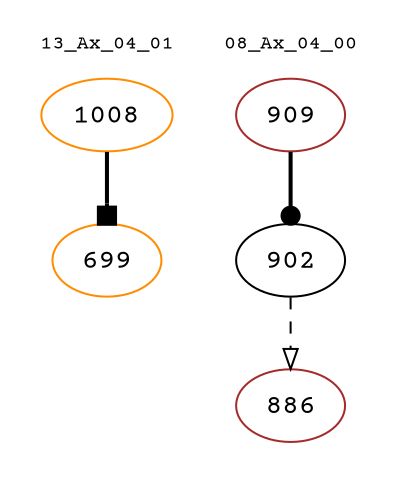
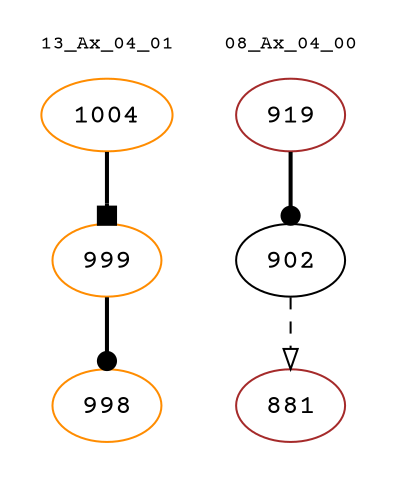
(107, 115) -> (107, 115)
(291, 115) -> (291, 115)
(107, 260) -> (107, 260)
none -> (107, 406)
(291, 406) -> (291, 406)
